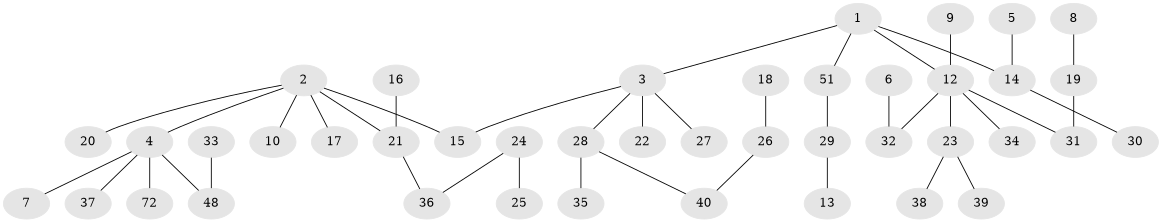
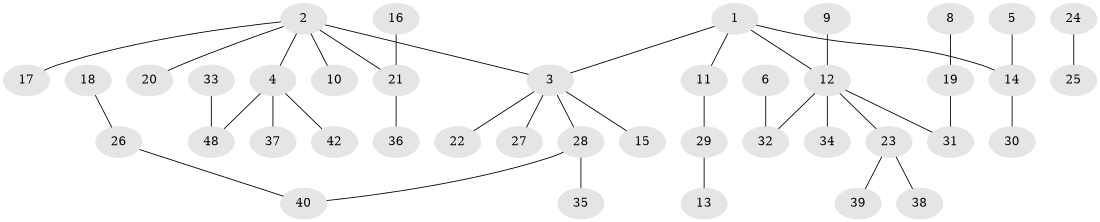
(827, 80) -> (704, 80)
(382, 109) -> (427, 50)
(473, 173) -> none
(27, 204) -> none
(150, 204) -> (335, 142)
